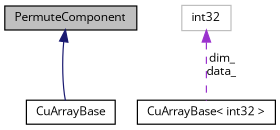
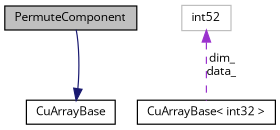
(206, 18) -> (206, 18)
(63, 71) -> (79, 59)
